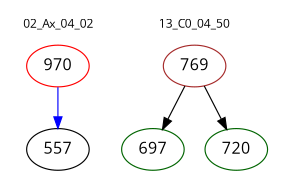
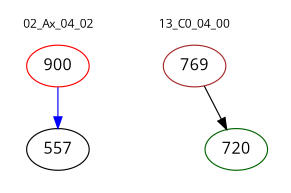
(195, 25) -> (195, 25)
(58, 66) -> (58, 66)
(153, 149) -> none
